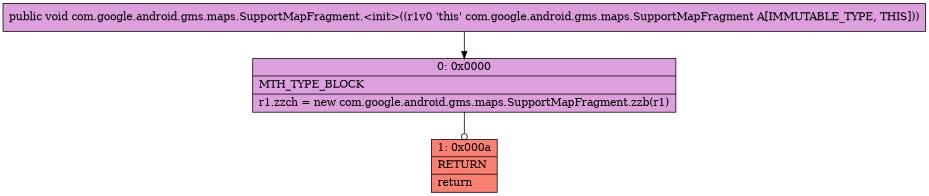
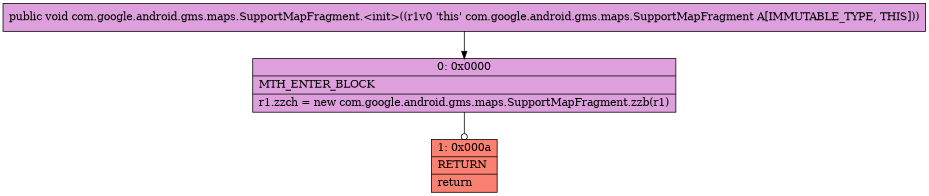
(311, 85) -> (317, 85)
